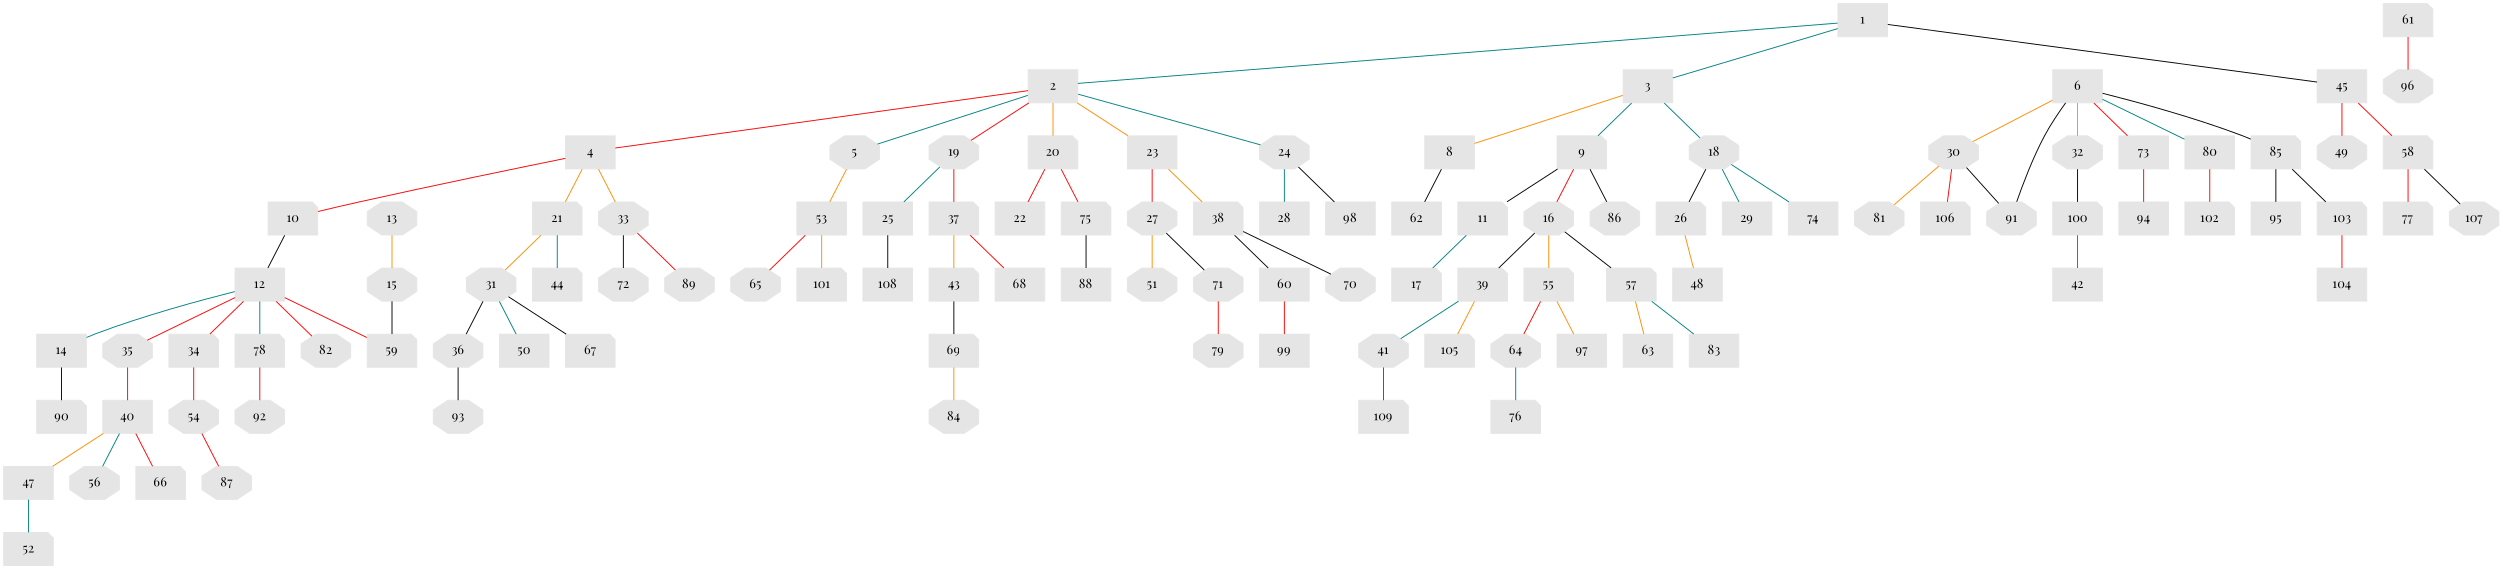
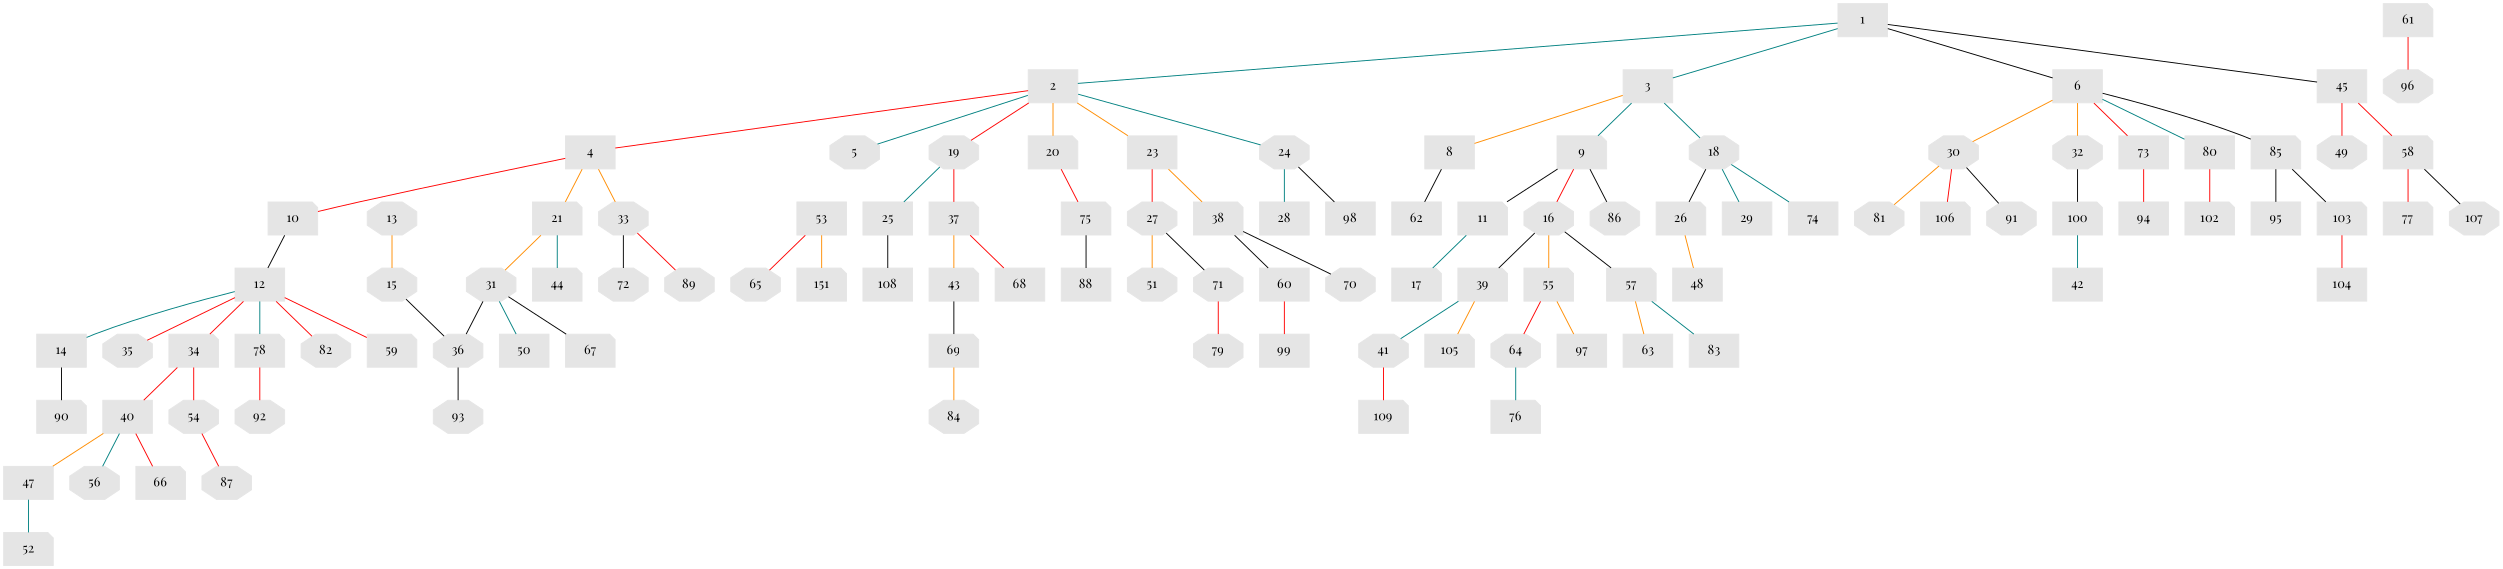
(2037, 150) -> (1970, 53)
(838, 186) -> none
(1020, 218) -> none
(822, 285) -> (822, 285)
(392, 318) -> (425, 318)
(128, 384) -> (161, 384)
